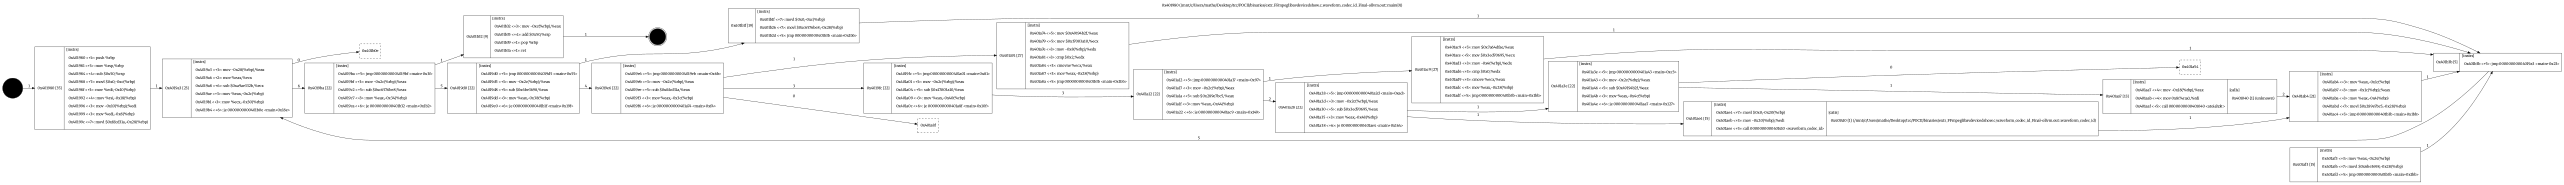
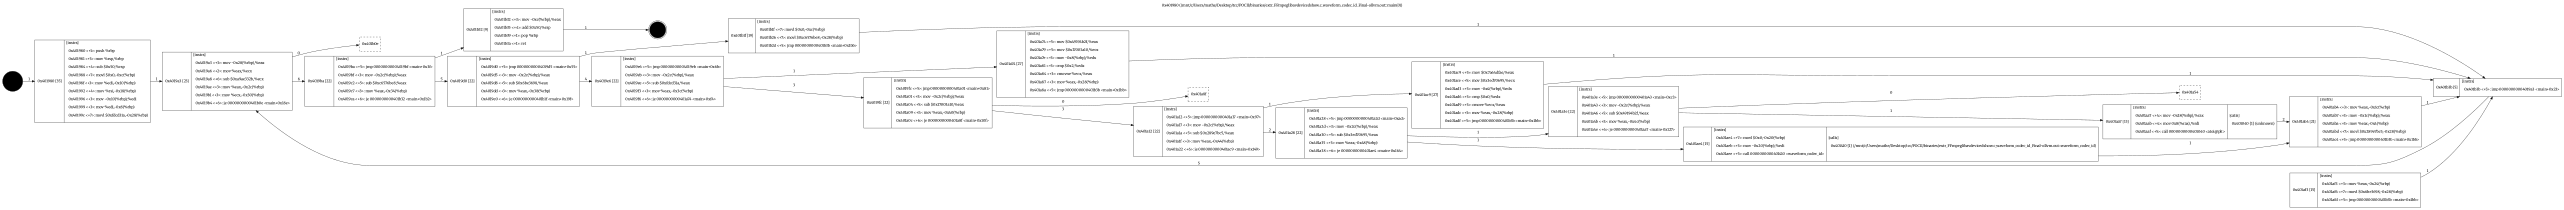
(819, 111) -> (1089, 105)
